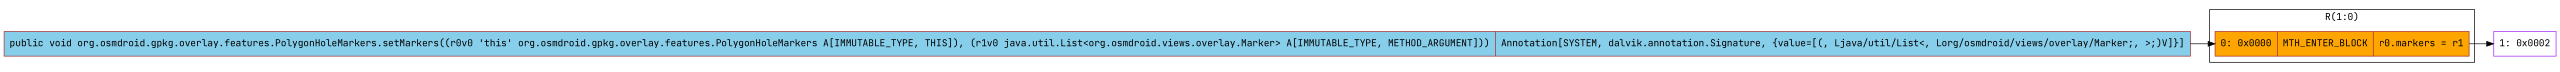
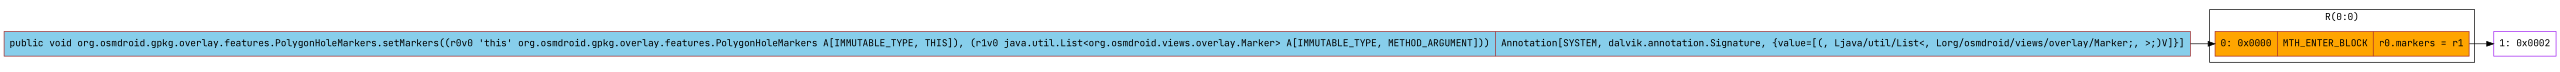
(2342, 17) -> (2342, 17)
